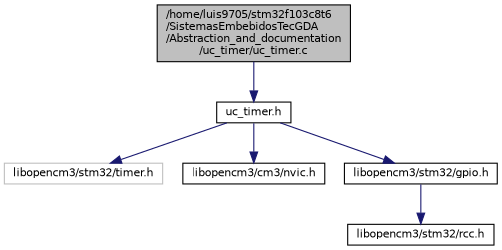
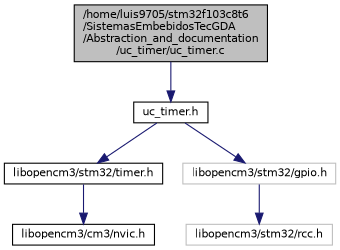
(254, 138) -> (84, 199)
(84, 174) -> (84, 174)
(421, 174) -> (259, 174)
(421, 235) -> (259, 235)
